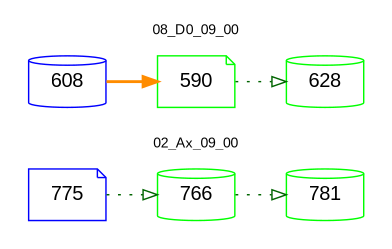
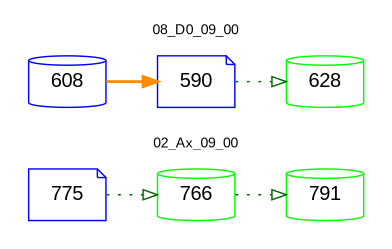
(196, 82) -> (196, 82)
(325, 195) -> (325, 195)
